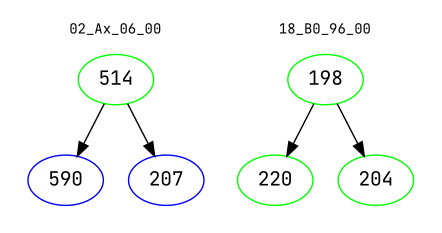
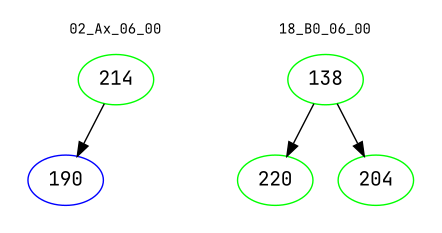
(326, 30) -> (326, 30)
(116, 80) -> (116, 80)
(326, 80) -> (326, 80)
(66, 180) -> (66, 180)
(166, 180) -> none
